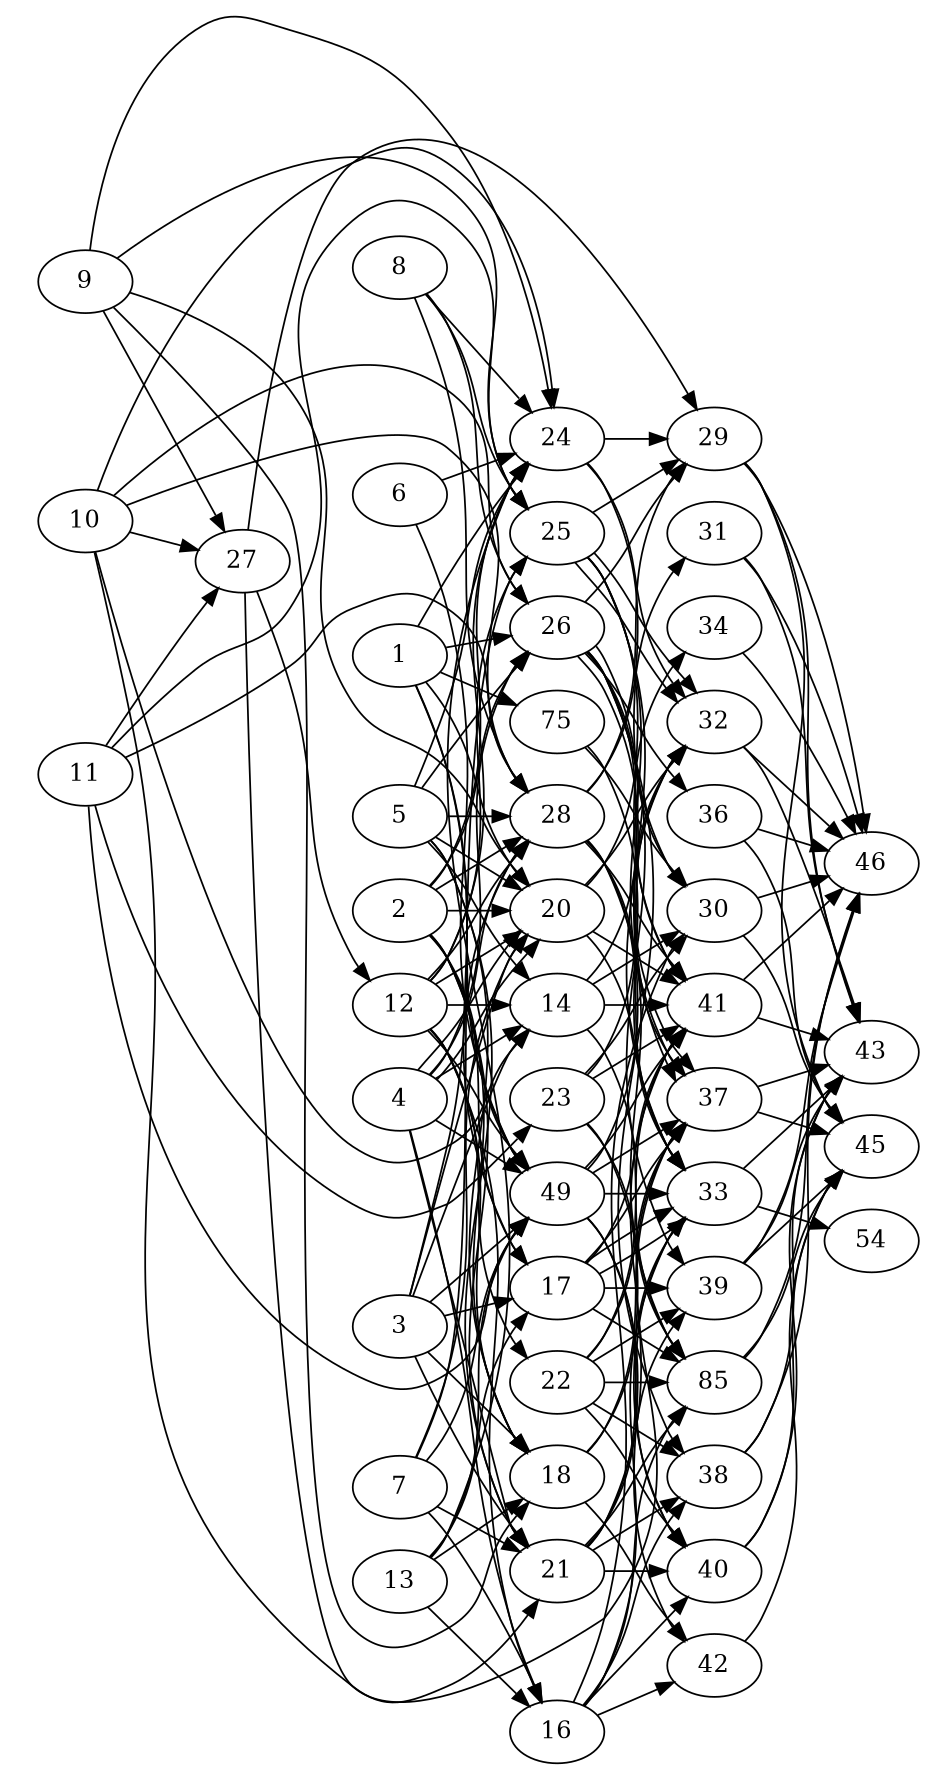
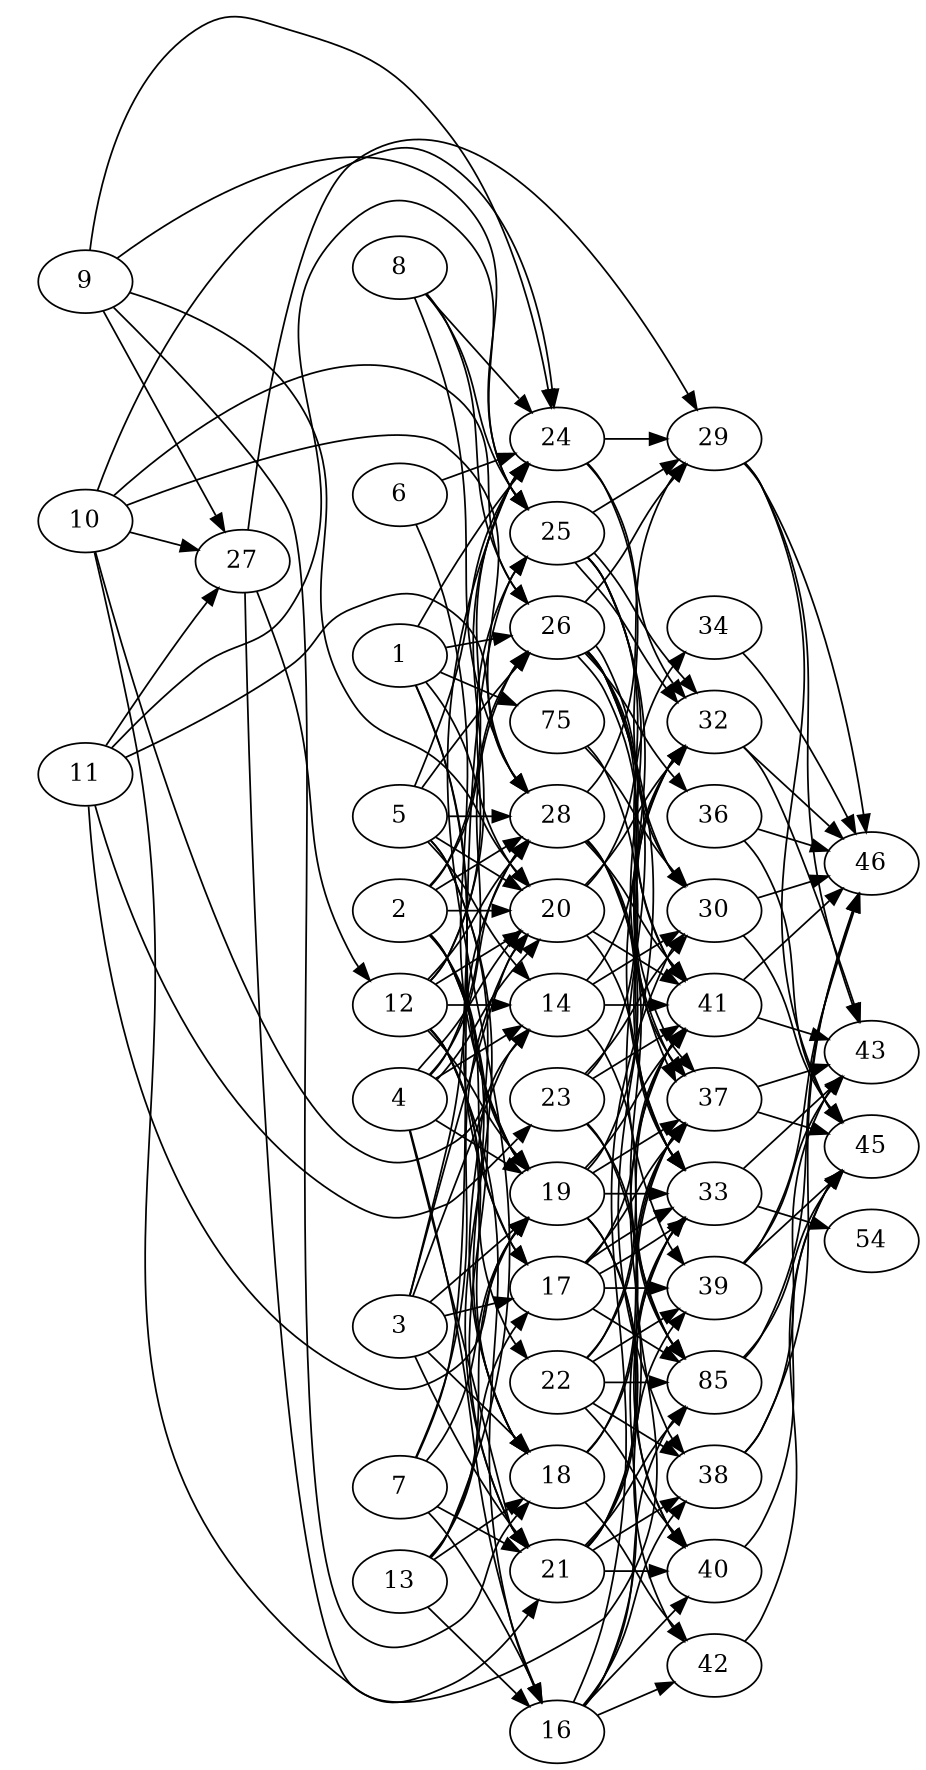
(714, 533) -> none
(557, 1194) -> (557, 1194)
(794, 1321) -> none
